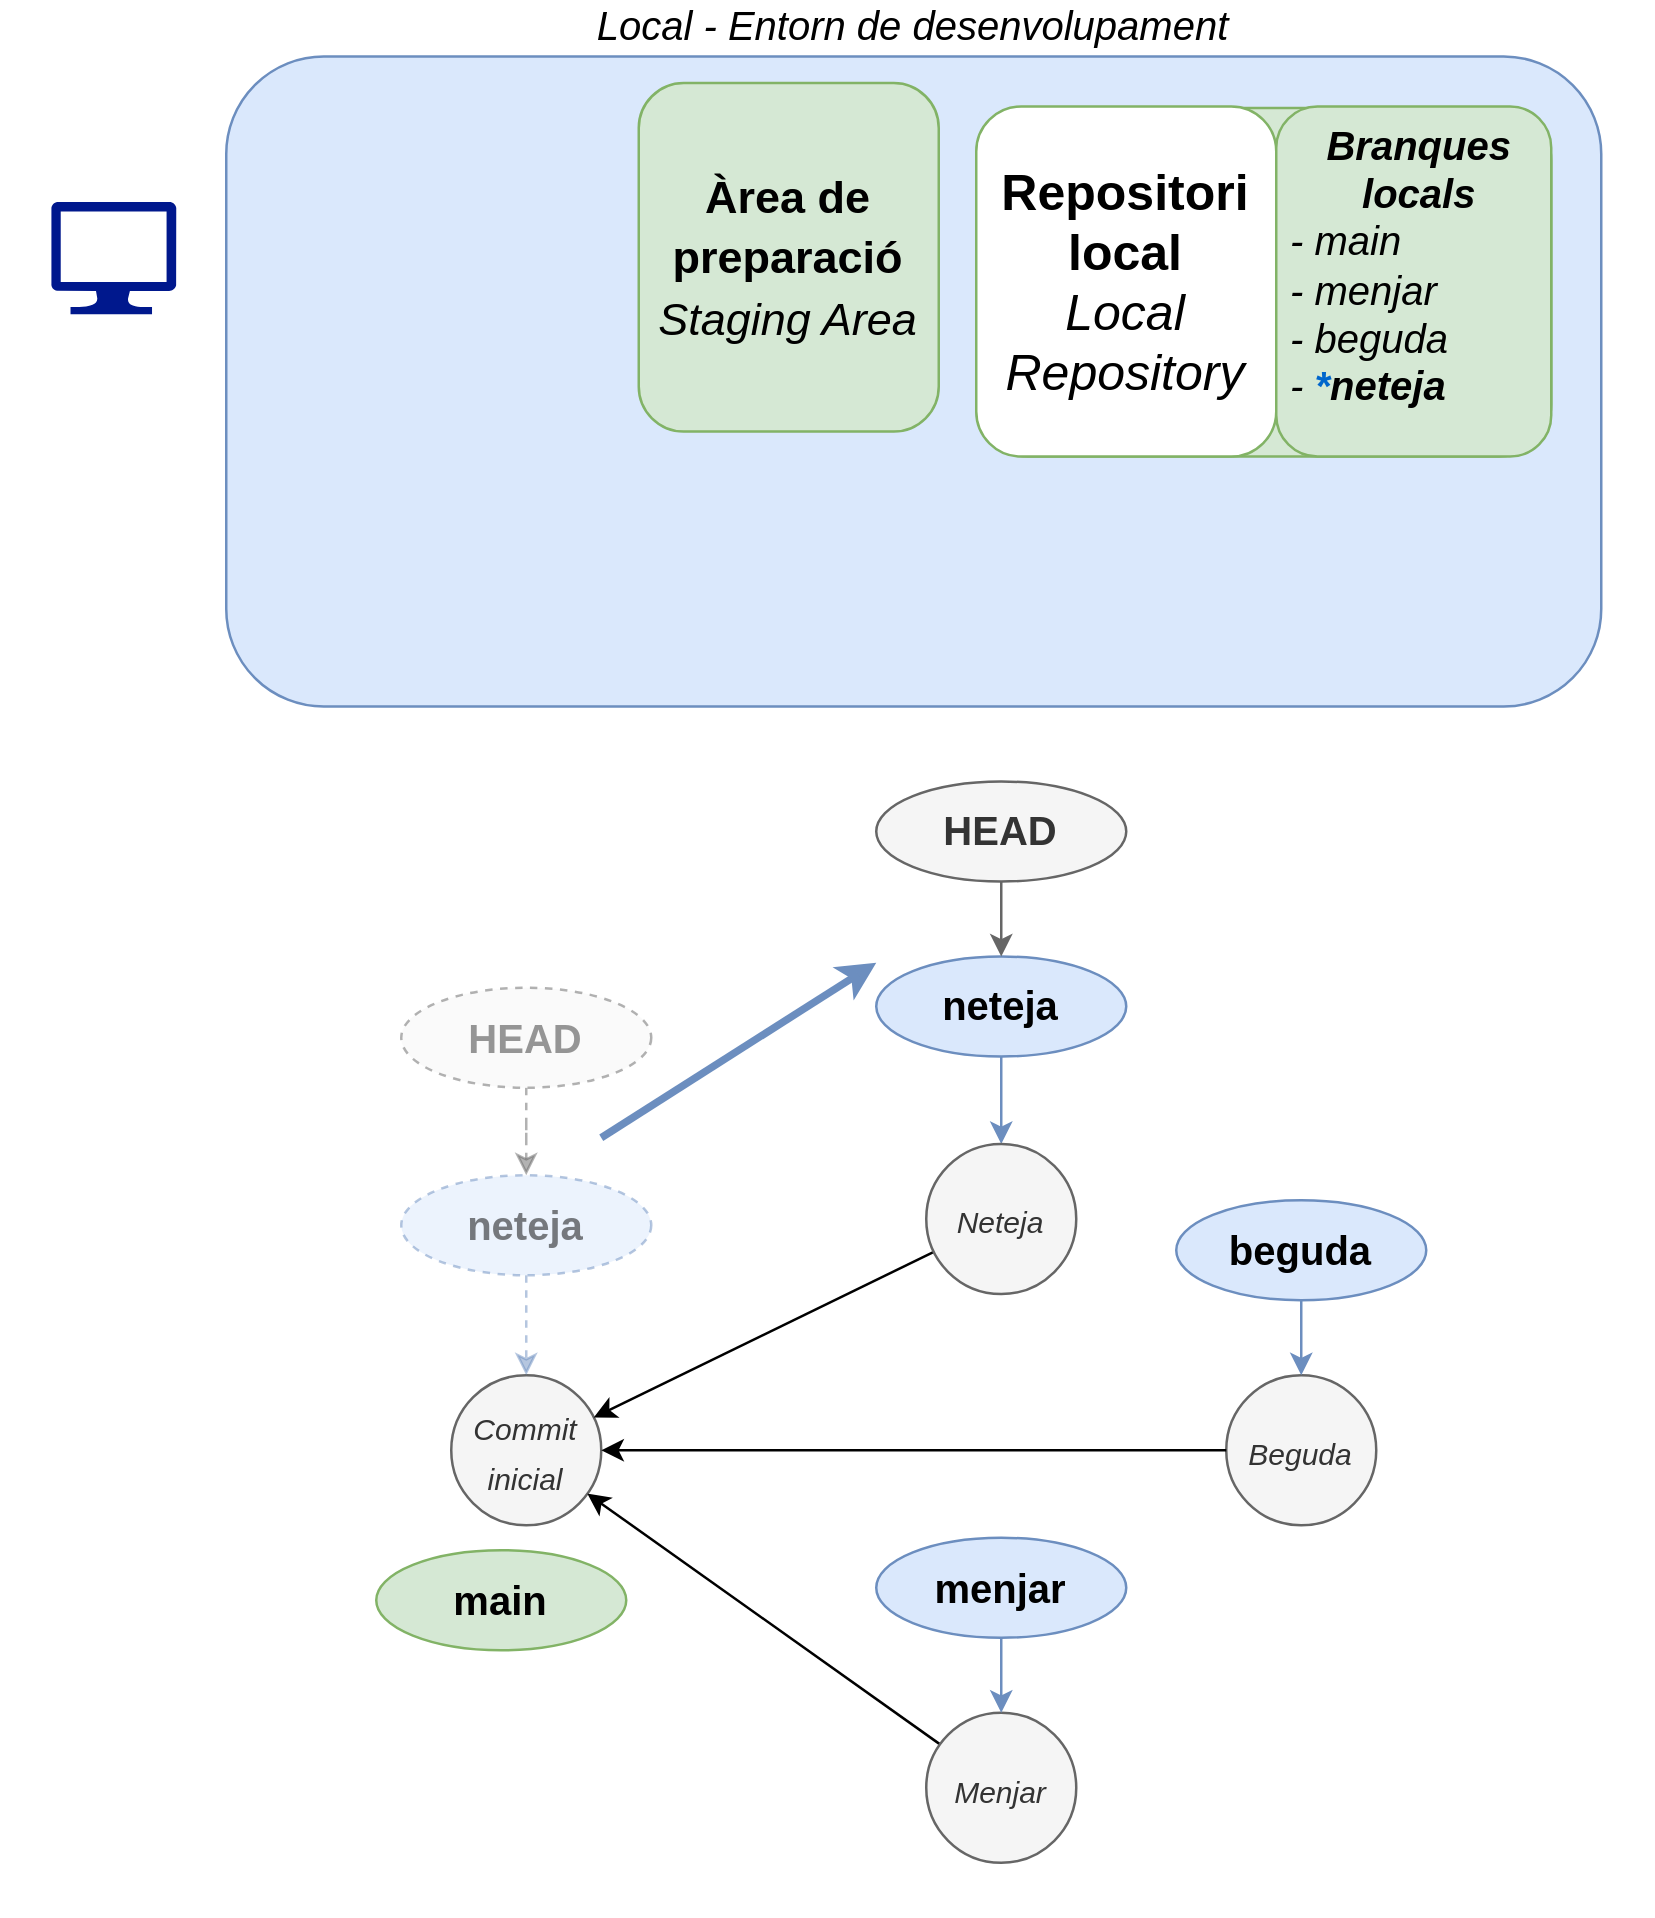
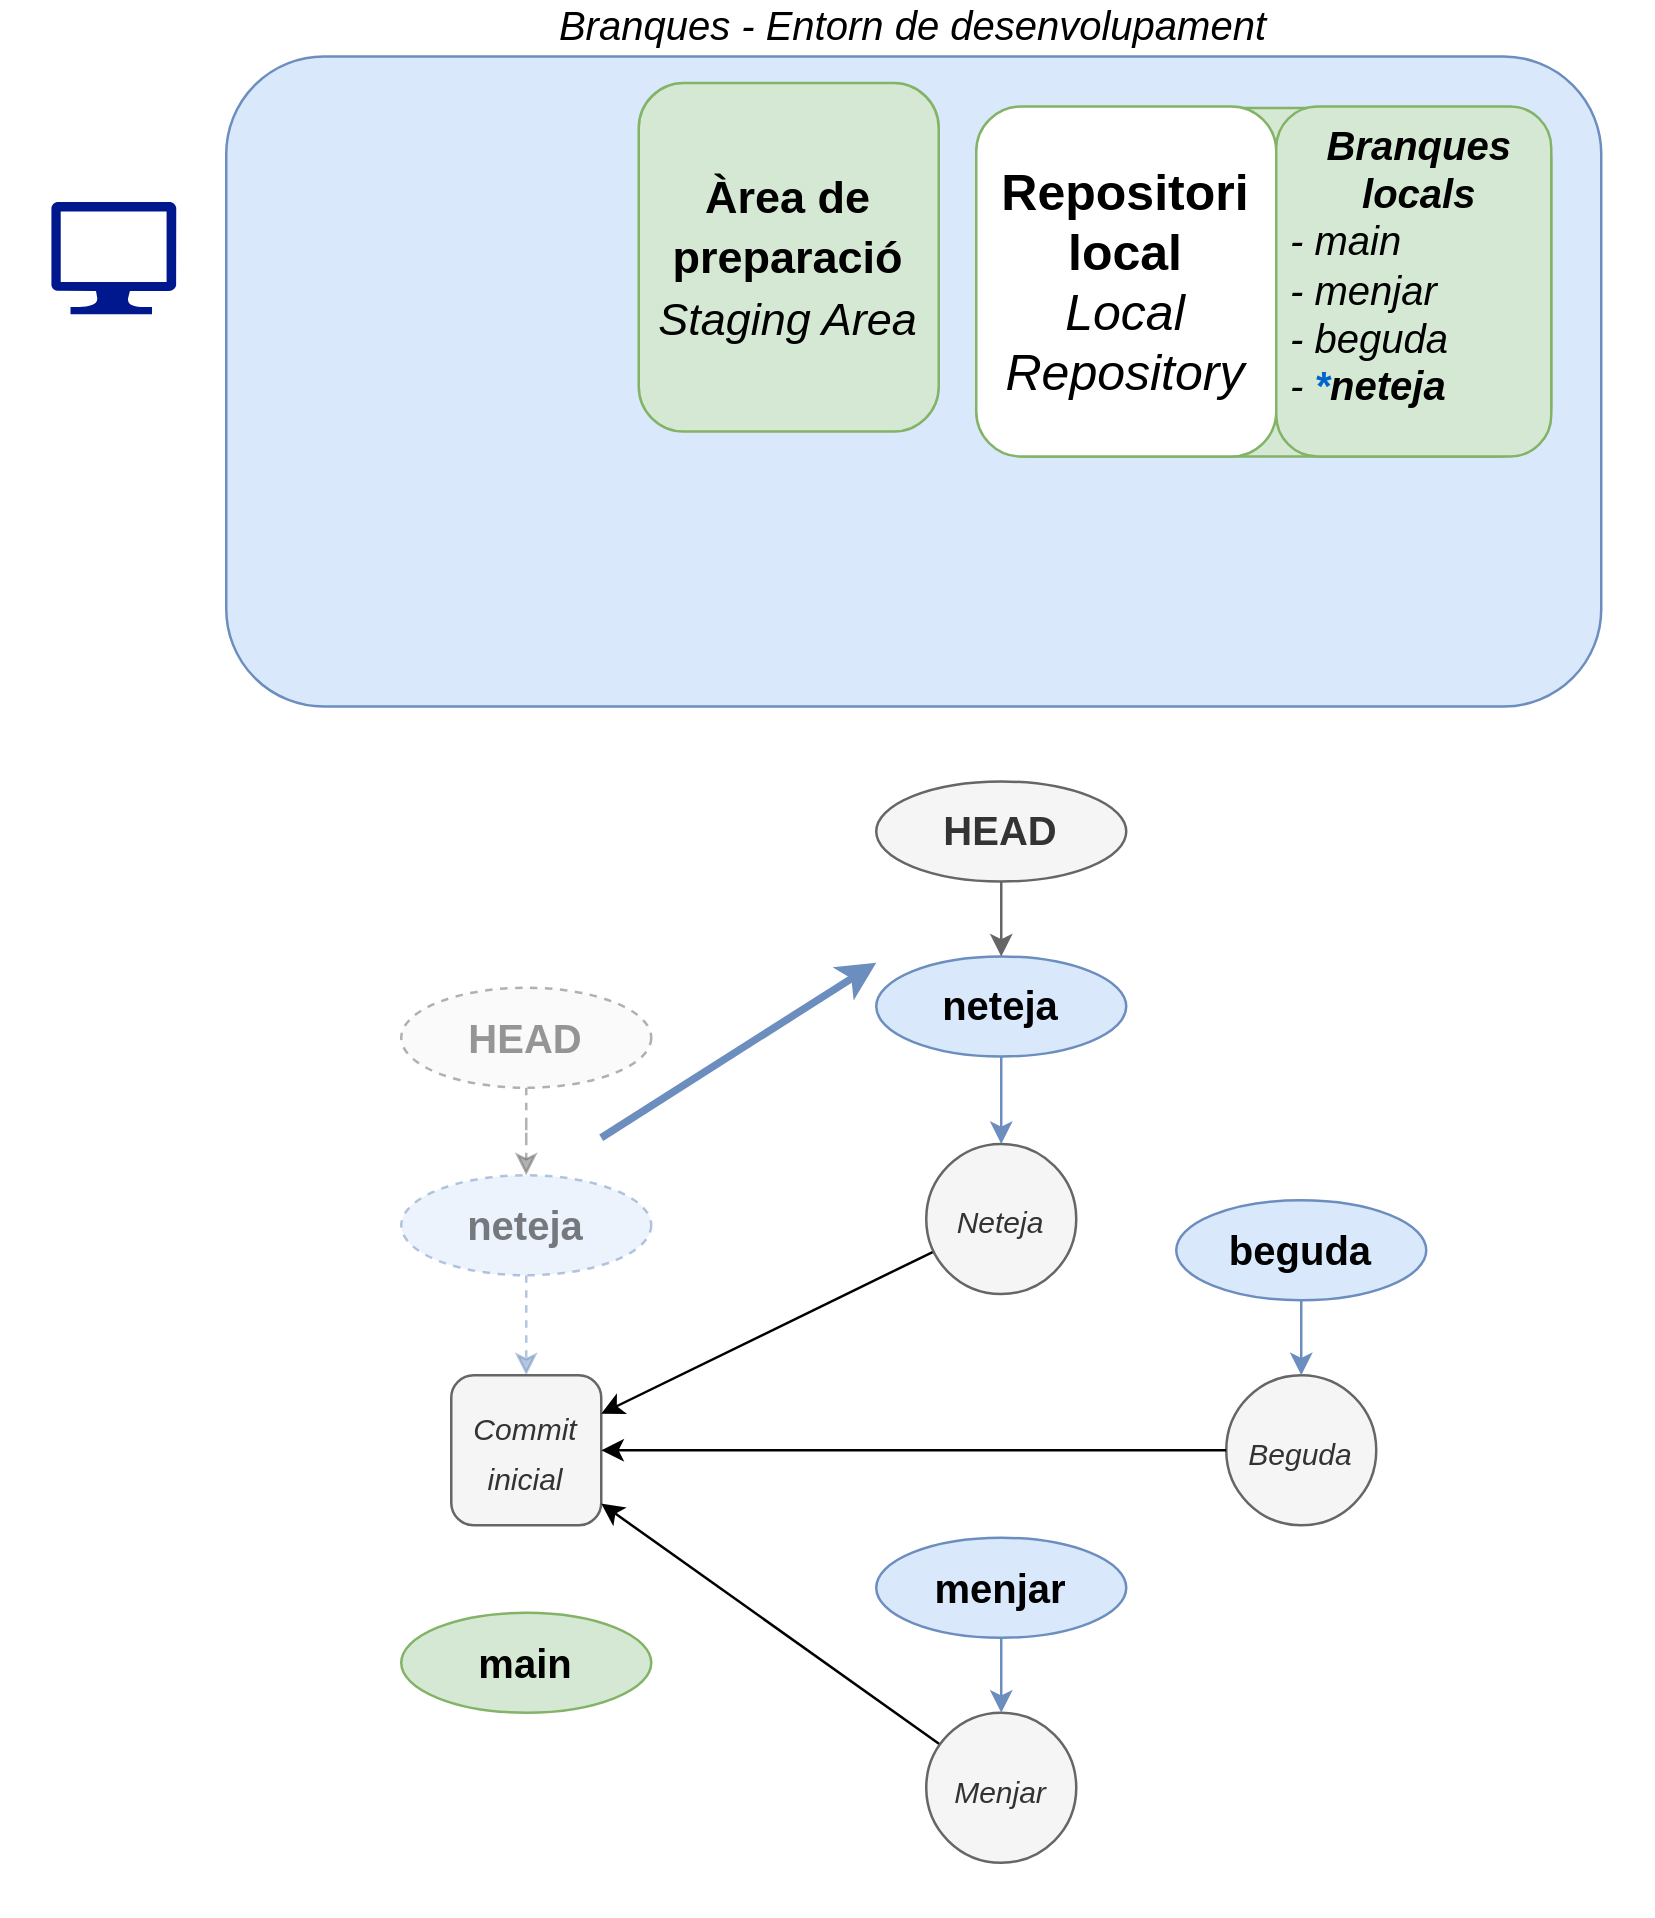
(914, 25) -> (914, 25)
(526, 1450) -> (526, 1450)
(501, 1600) -> (526, 1663)
